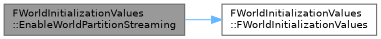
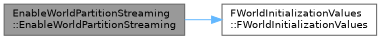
(94, 20) -> (94, 20)
